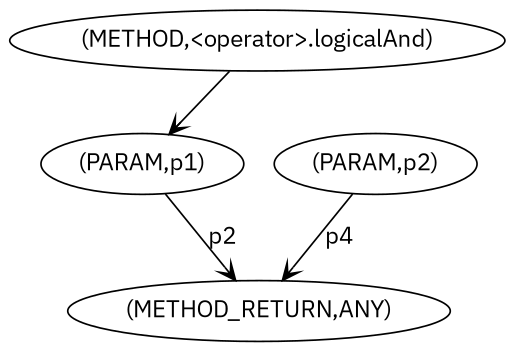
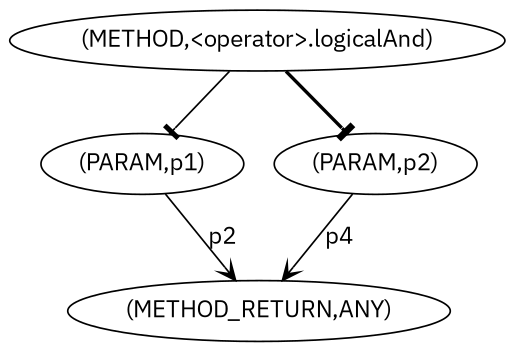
(202, 100) -> (202, 100)
none -> (314, 100)
